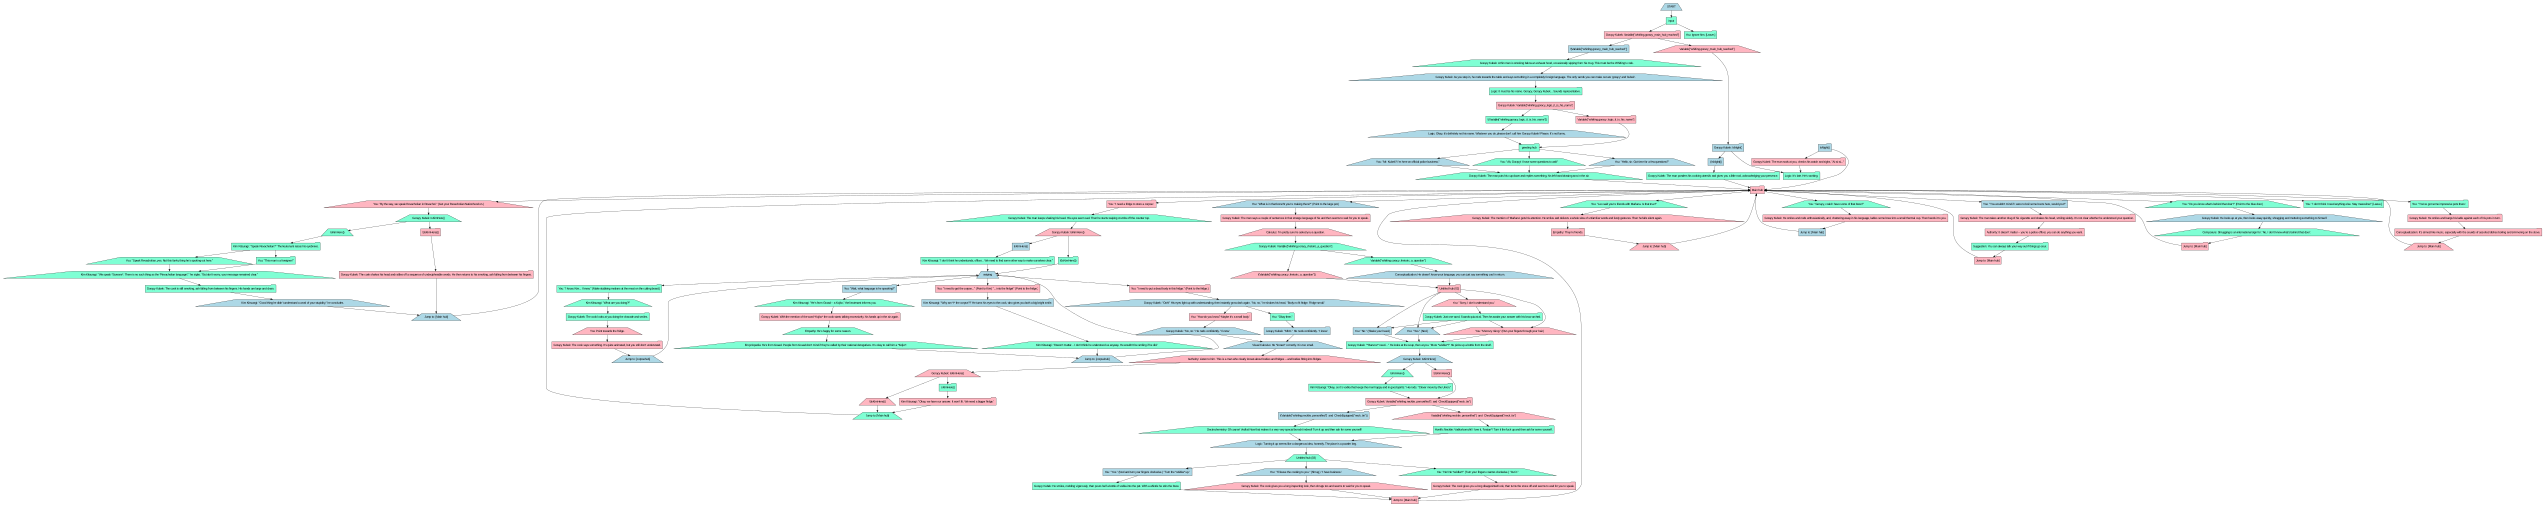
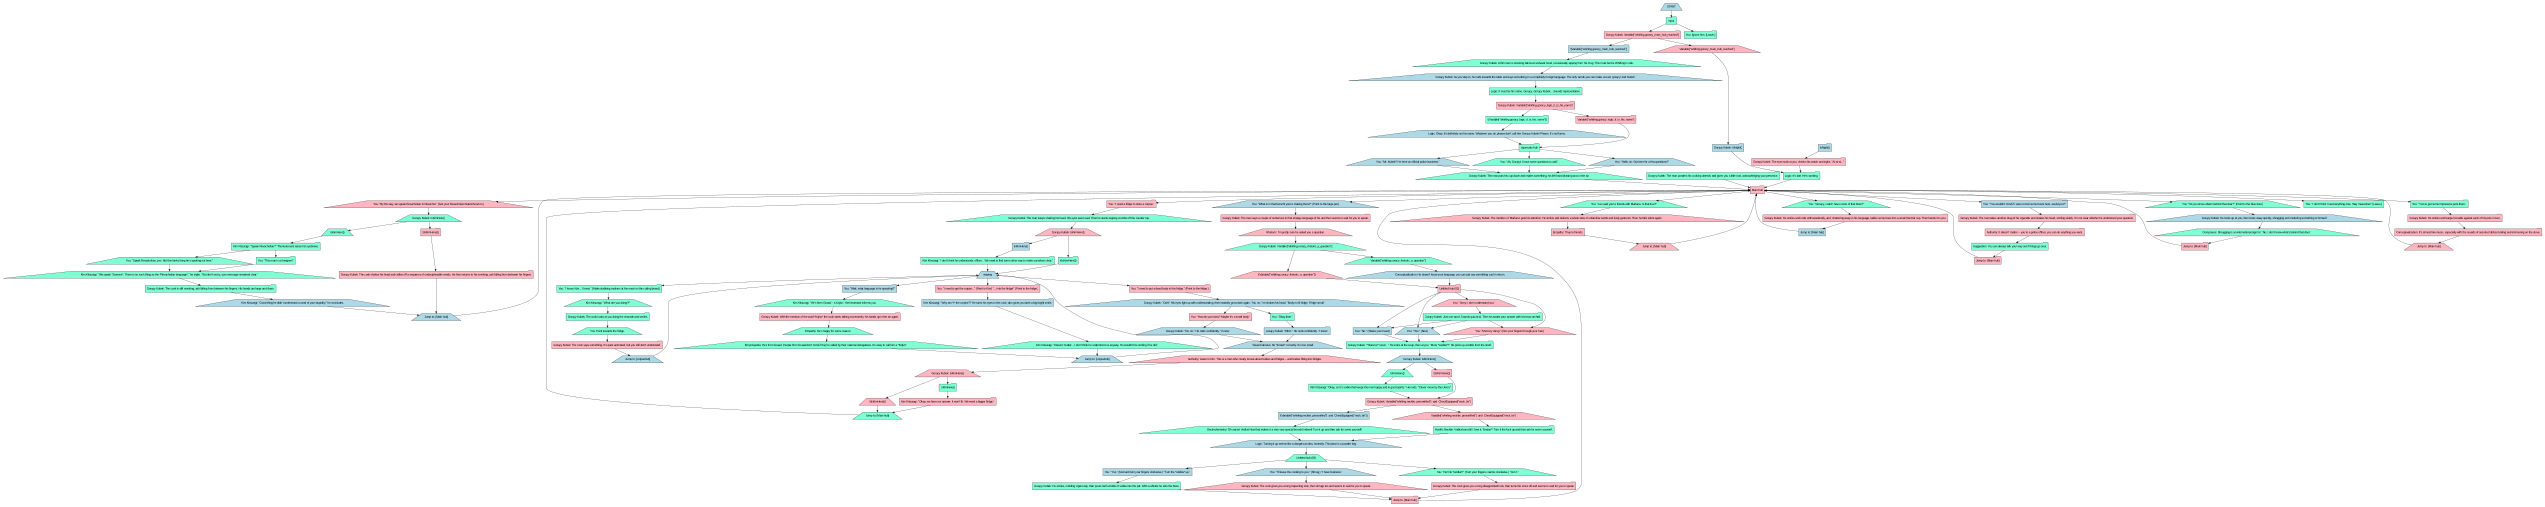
(1529, 148) -> (1529, 148)
(1716, 162) -> none
(1822, 180) -> (1779, 183)
(1296, 232) -> (1296, 232)
(607, 331) -> (607, 331)
